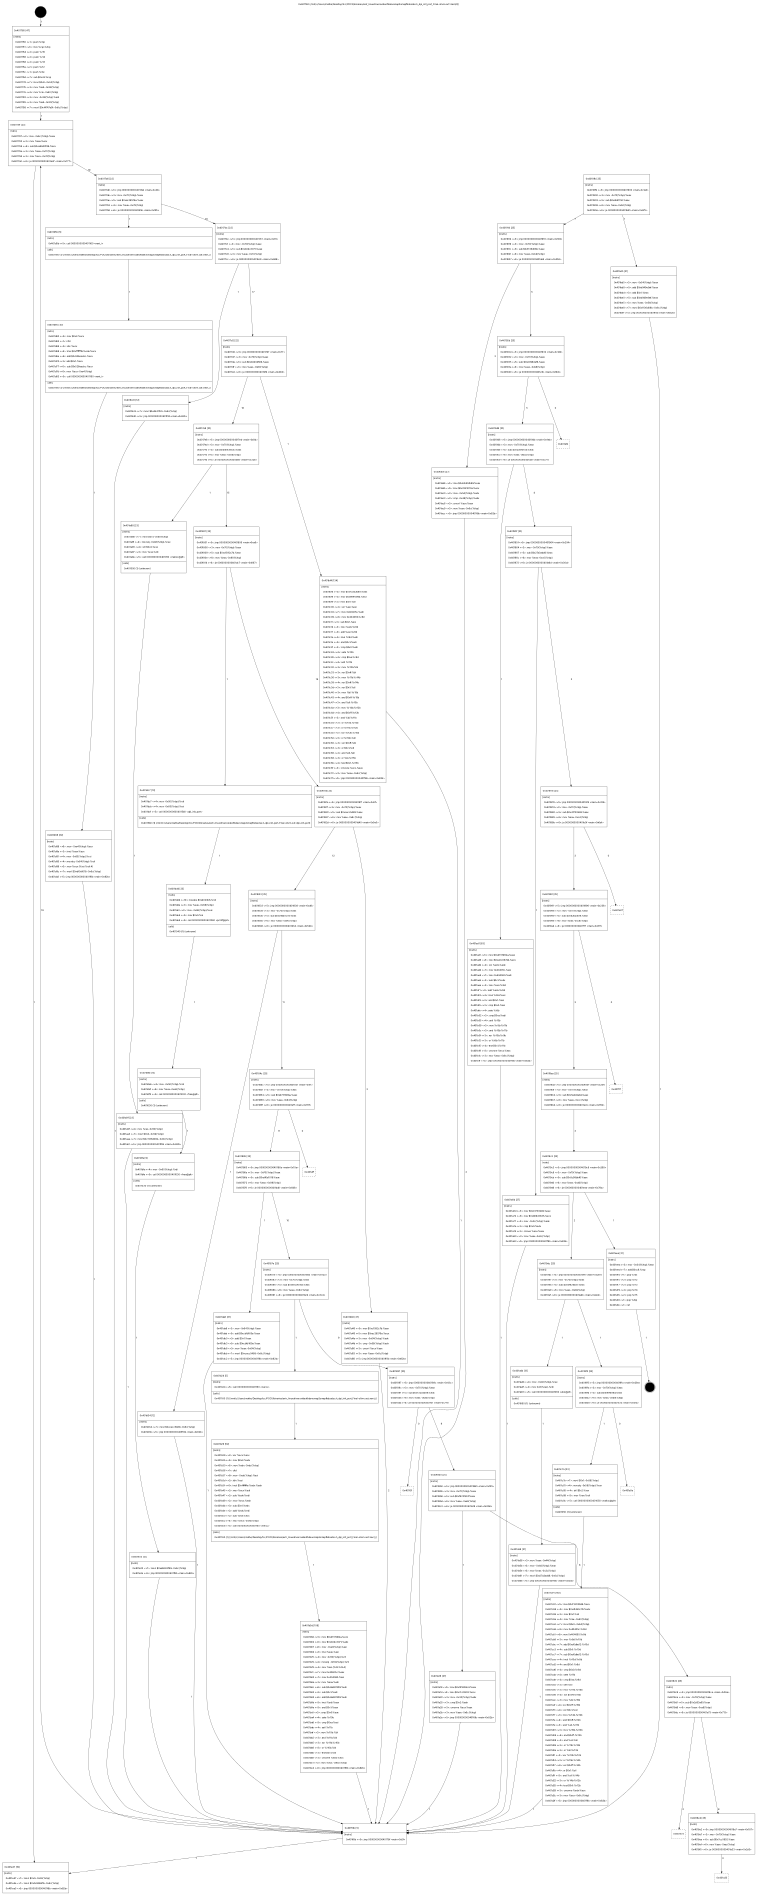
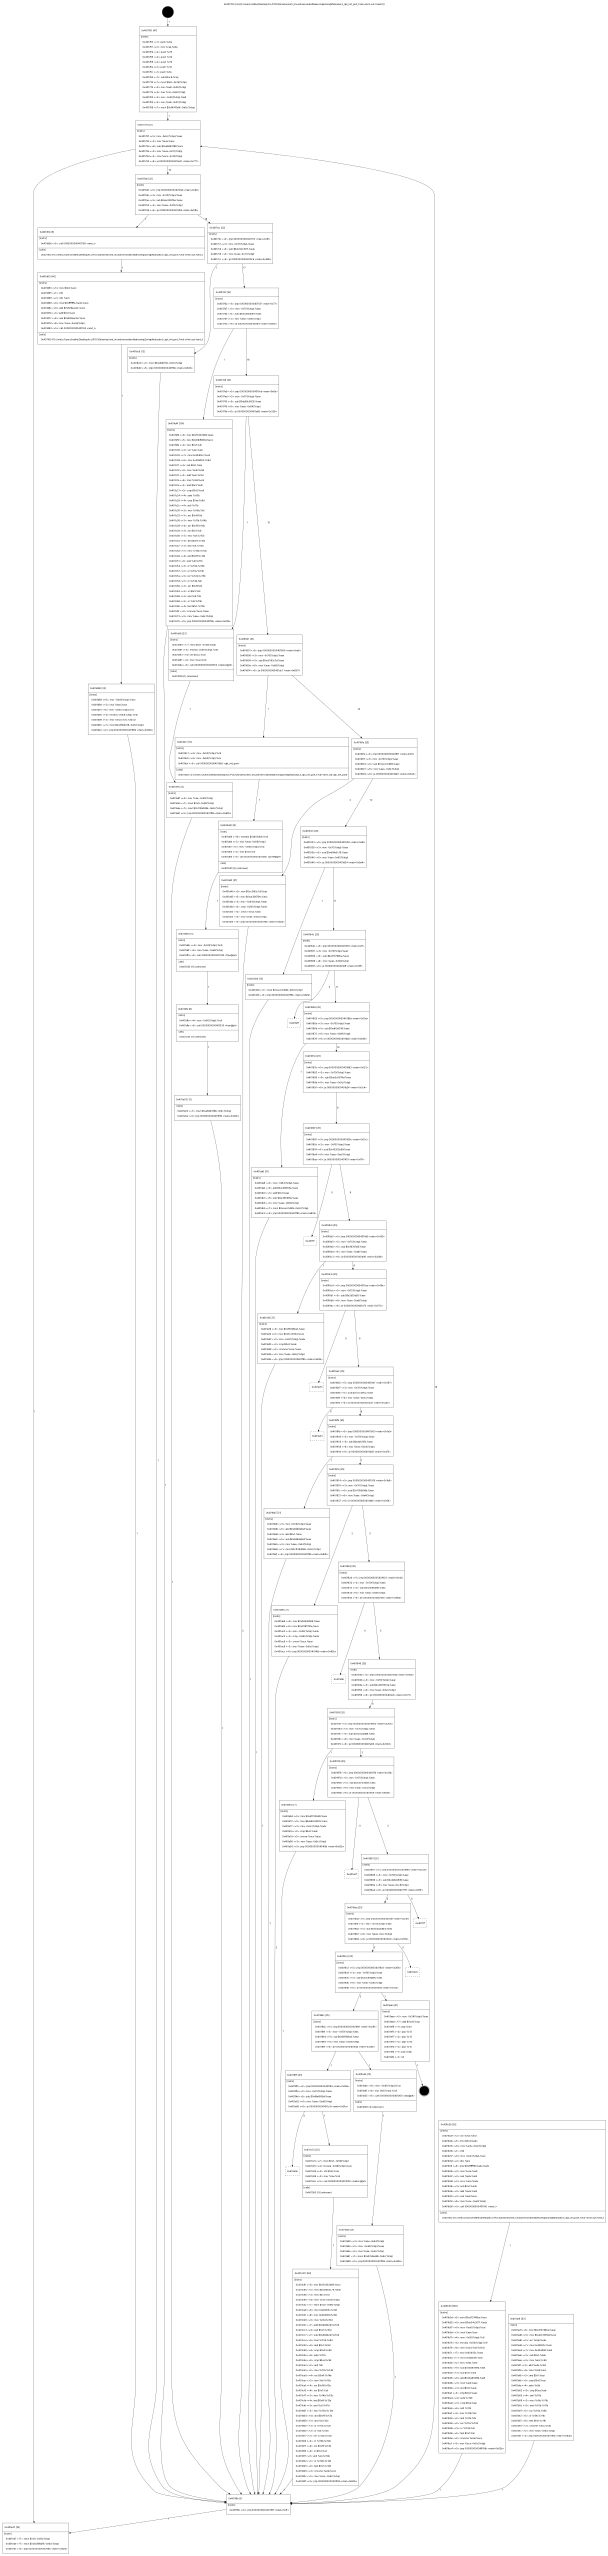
(500, 700) -> none
(295, 1387) -> none
none -> (360, 1411)
none -> (412, 1972)
